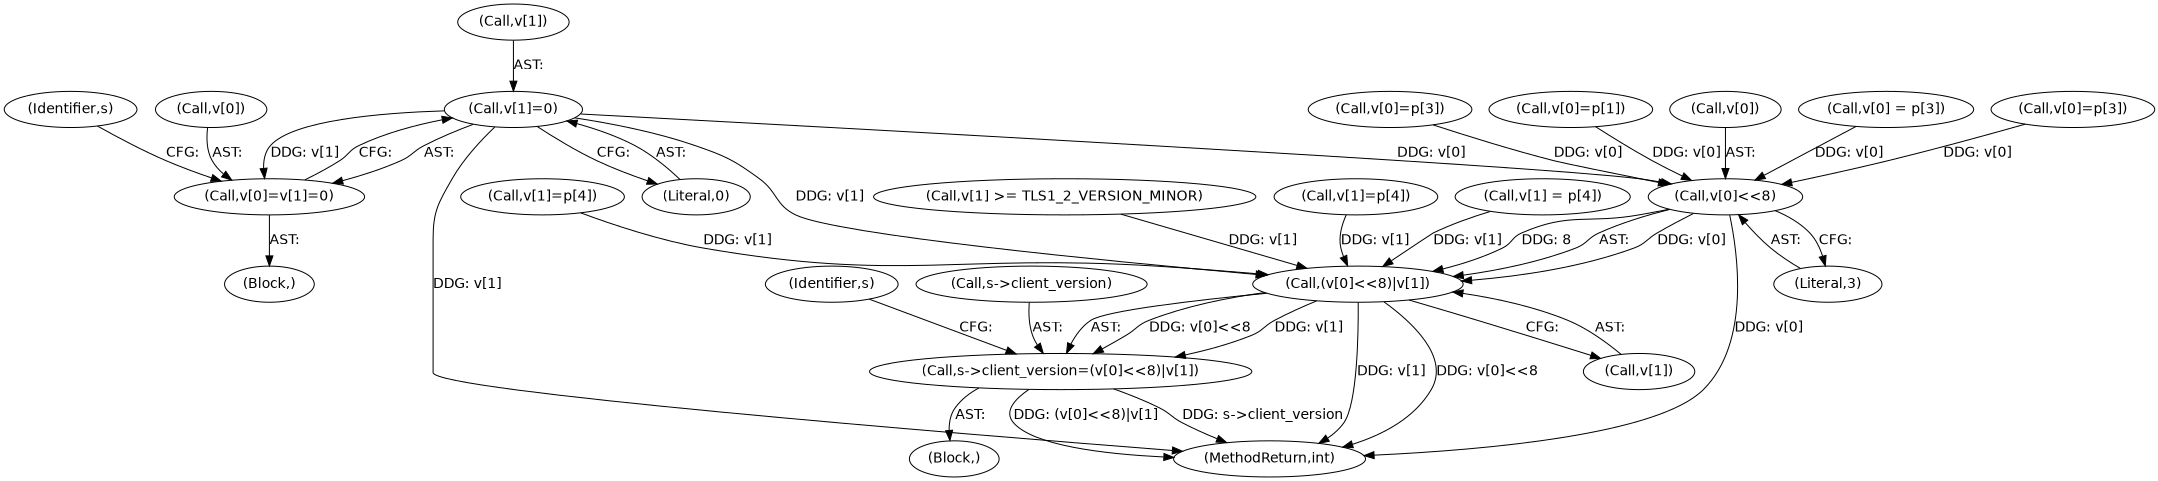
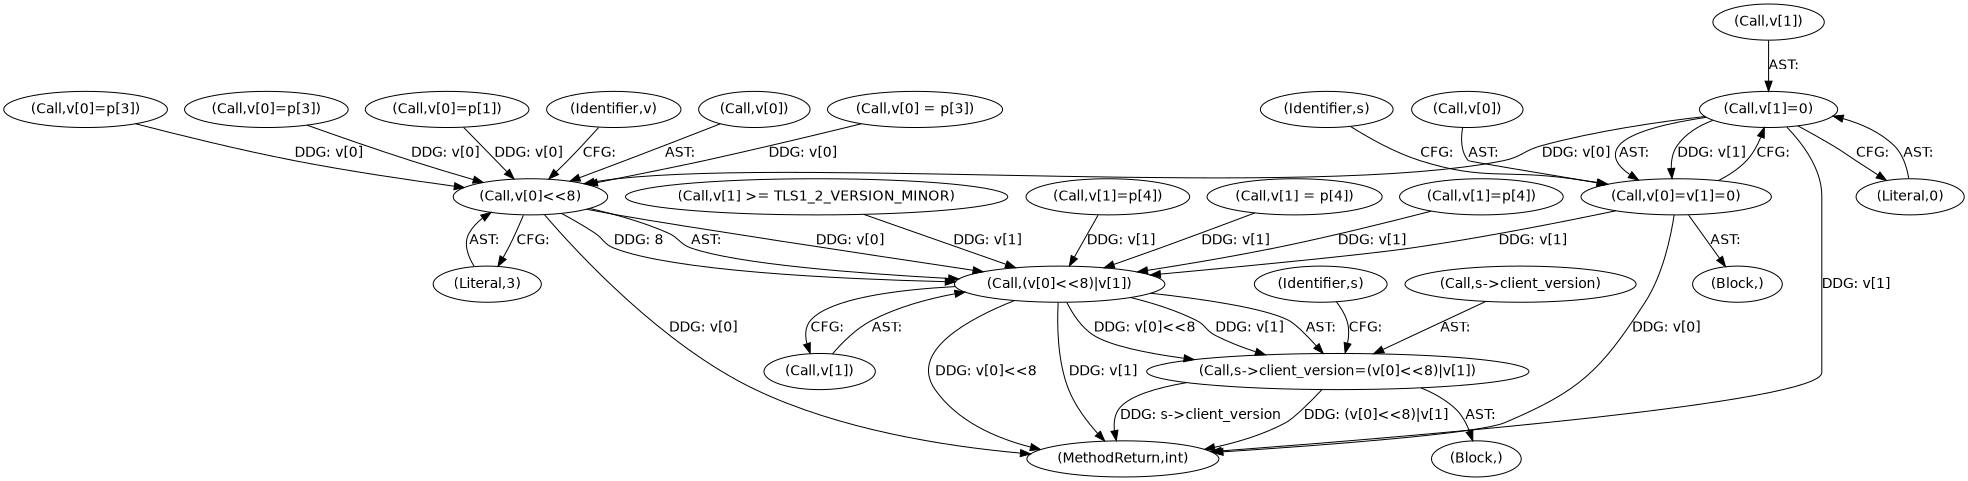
none -> (614, 109)
(902, 236) -> (1389, 251)
none -> (1517, 417)
